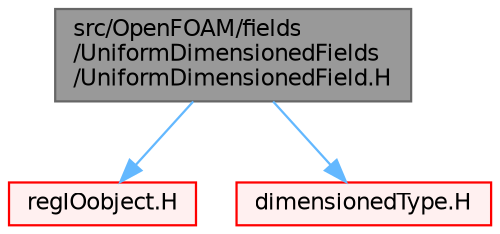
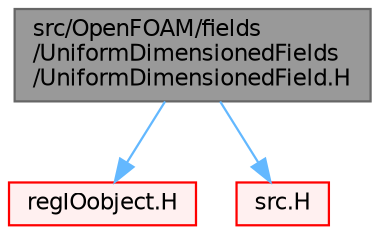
(364, 204) -> (283, 204)
